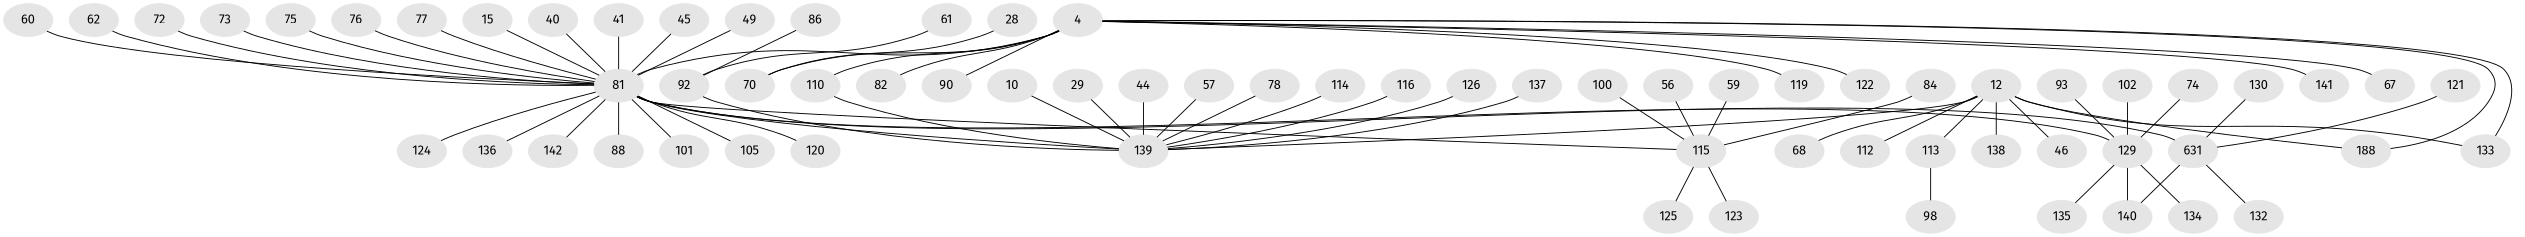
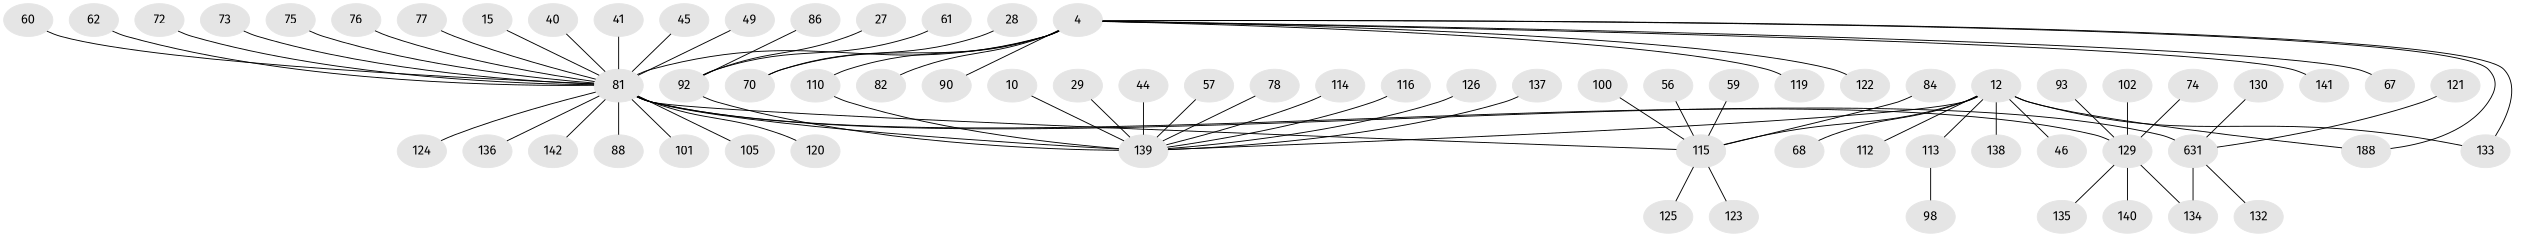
none -> (881, 20)
none -> (1845, 124)
(2164, 180) -> (2193, 184)
